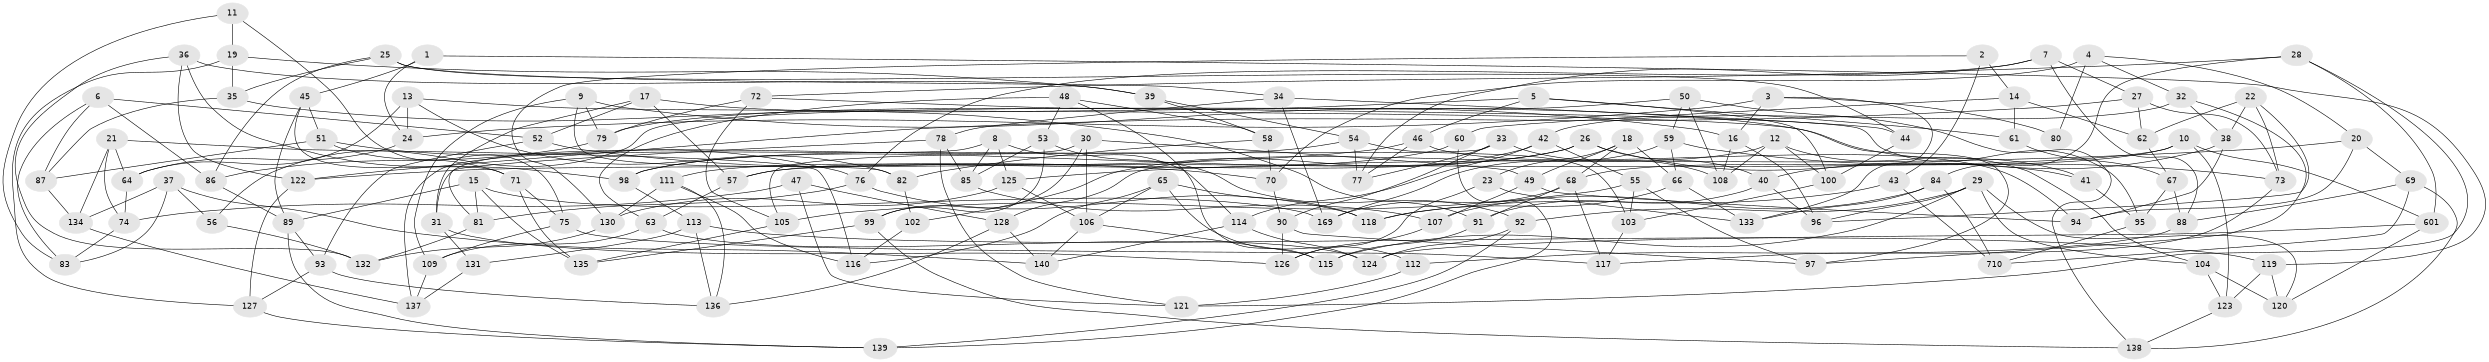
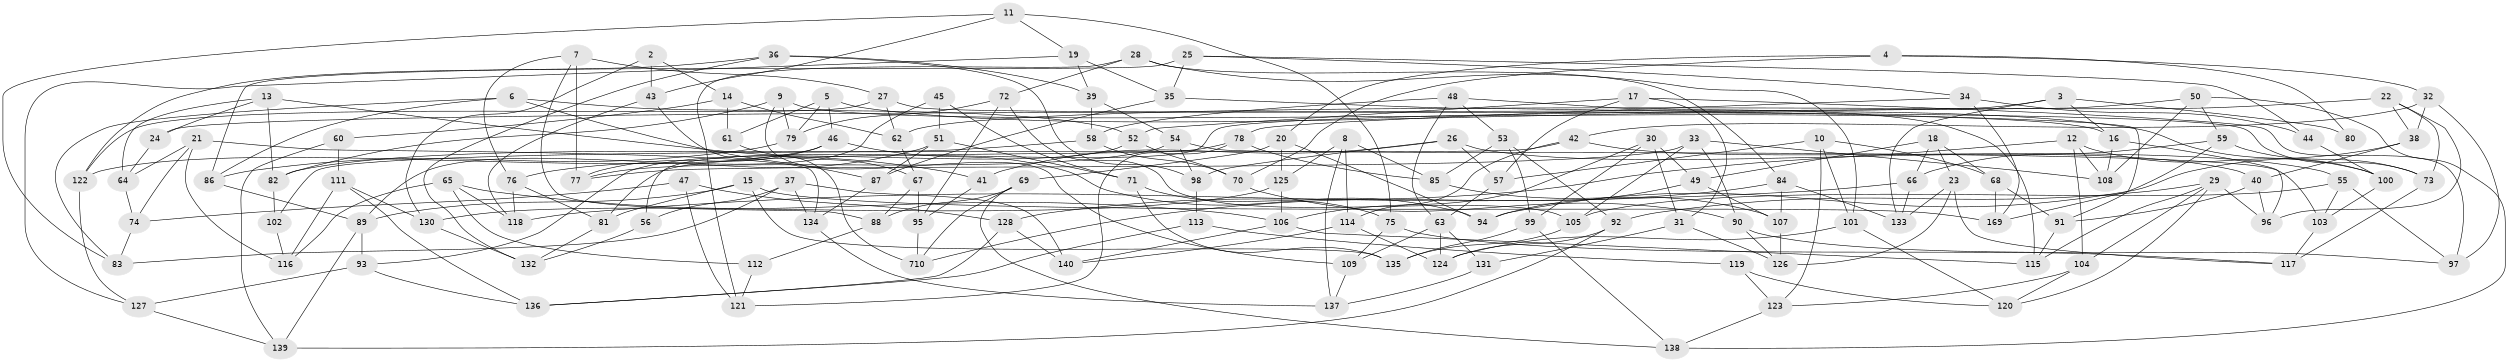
none -> (847, 54)
(428, 55) -> none
(1588, 223) -> (2029, 247)
(2432, 223) -> (1851, 223)
(572, 251) -> (1462, 244)
